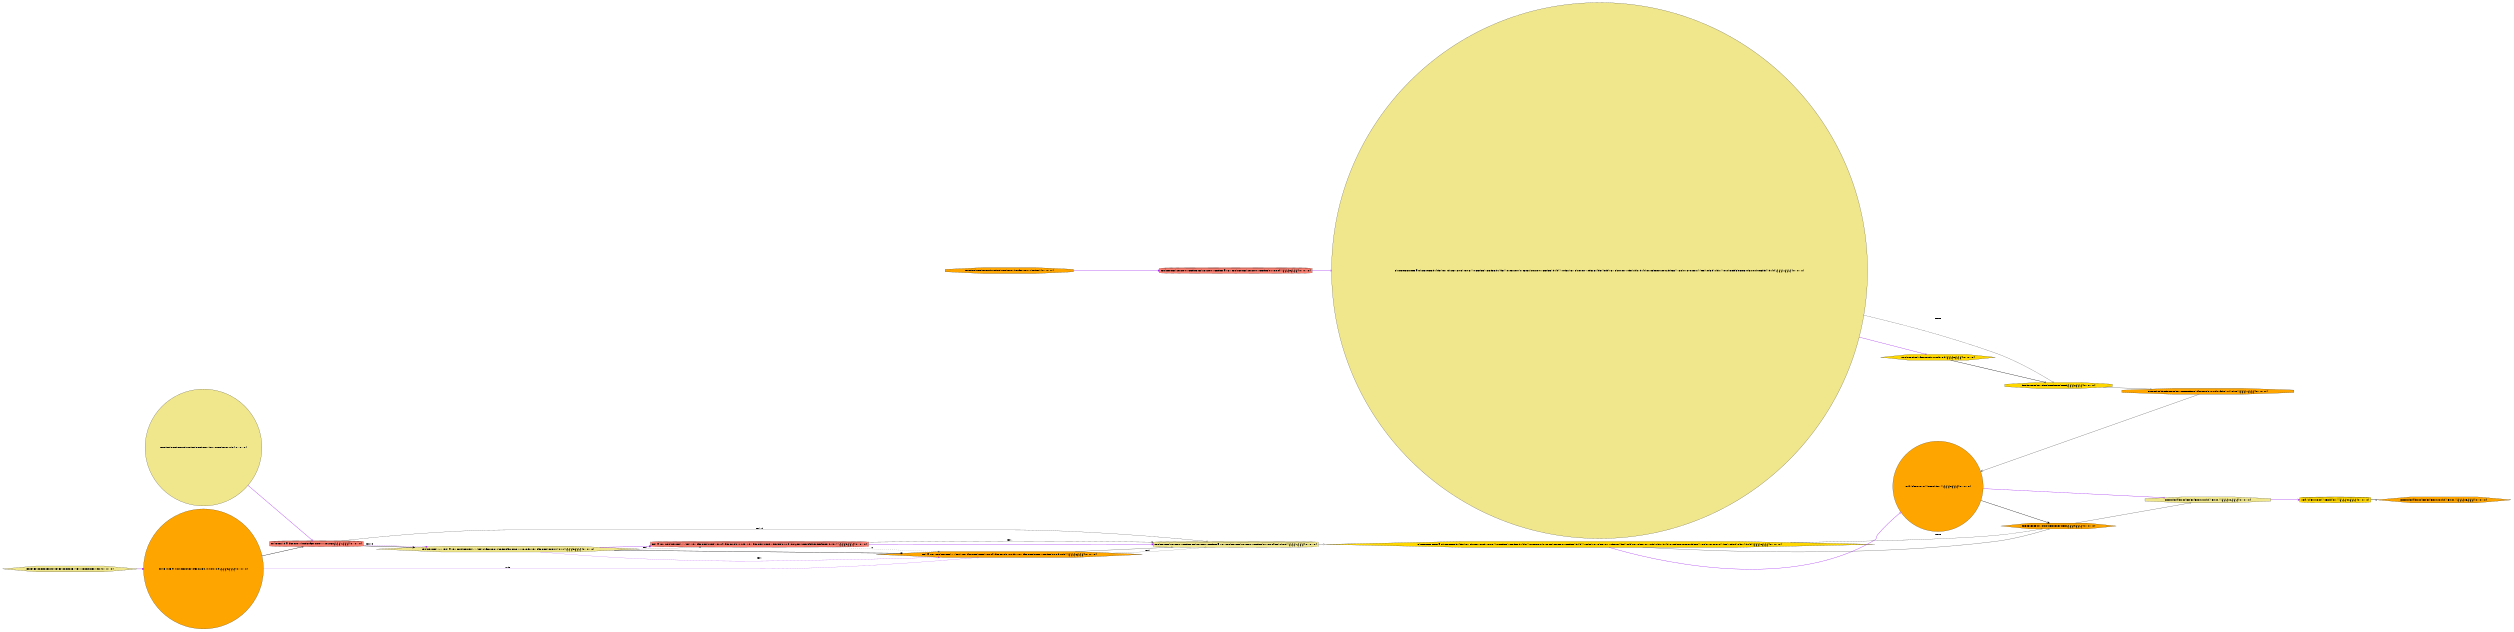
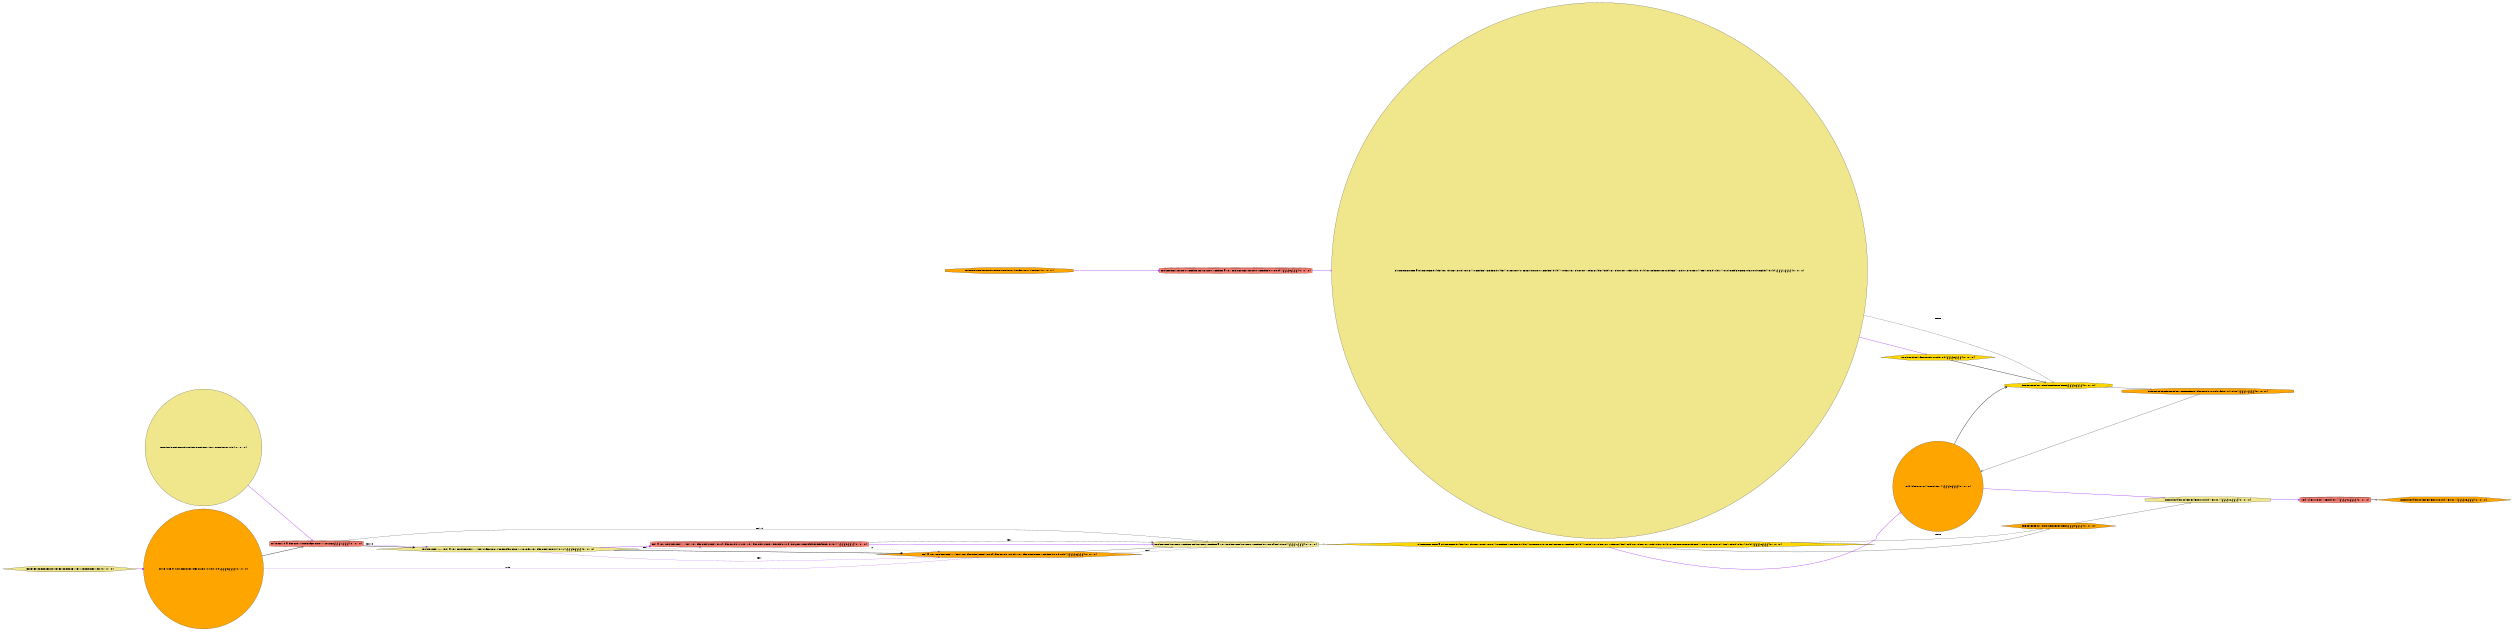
(2335, 500) -> (2335, 500)
(2014, 512) -> (1975, 411)
